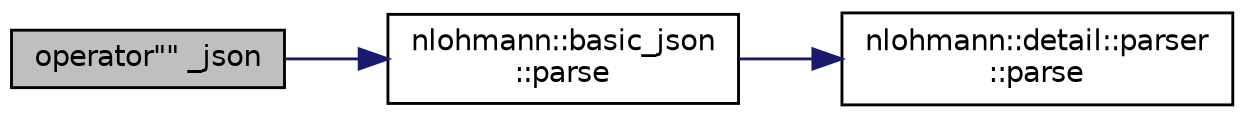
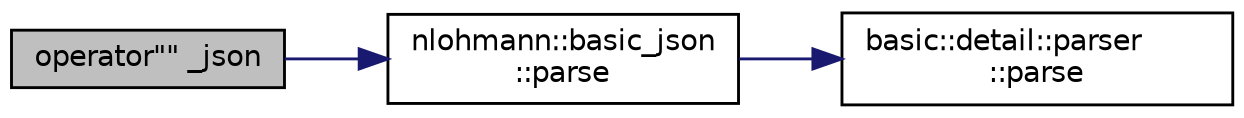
(1037, 59) -> (1037, 59)
